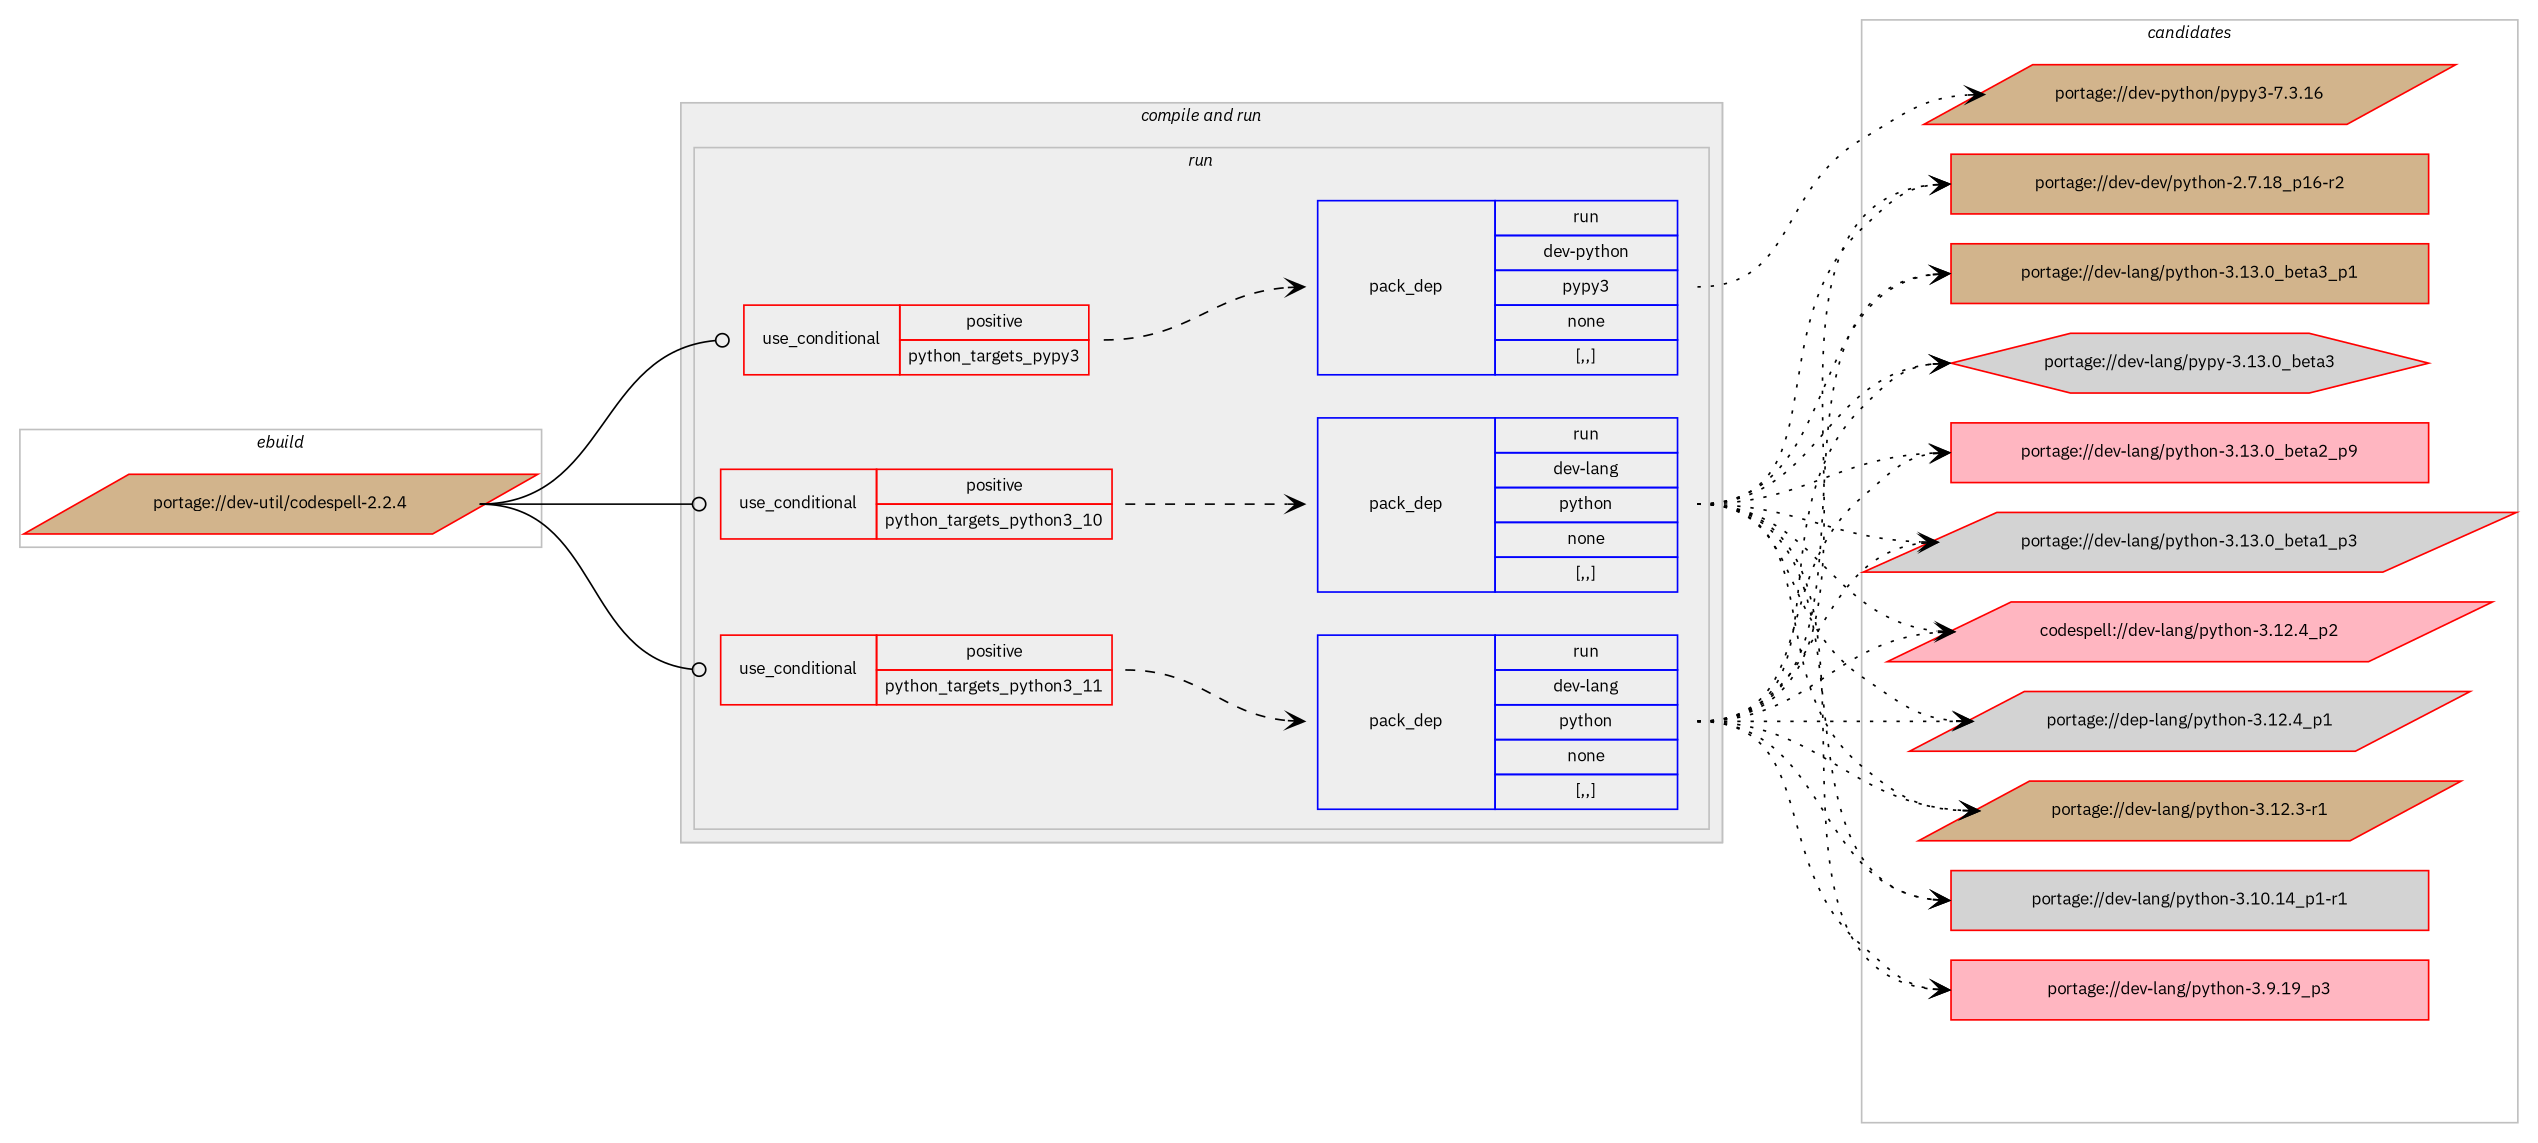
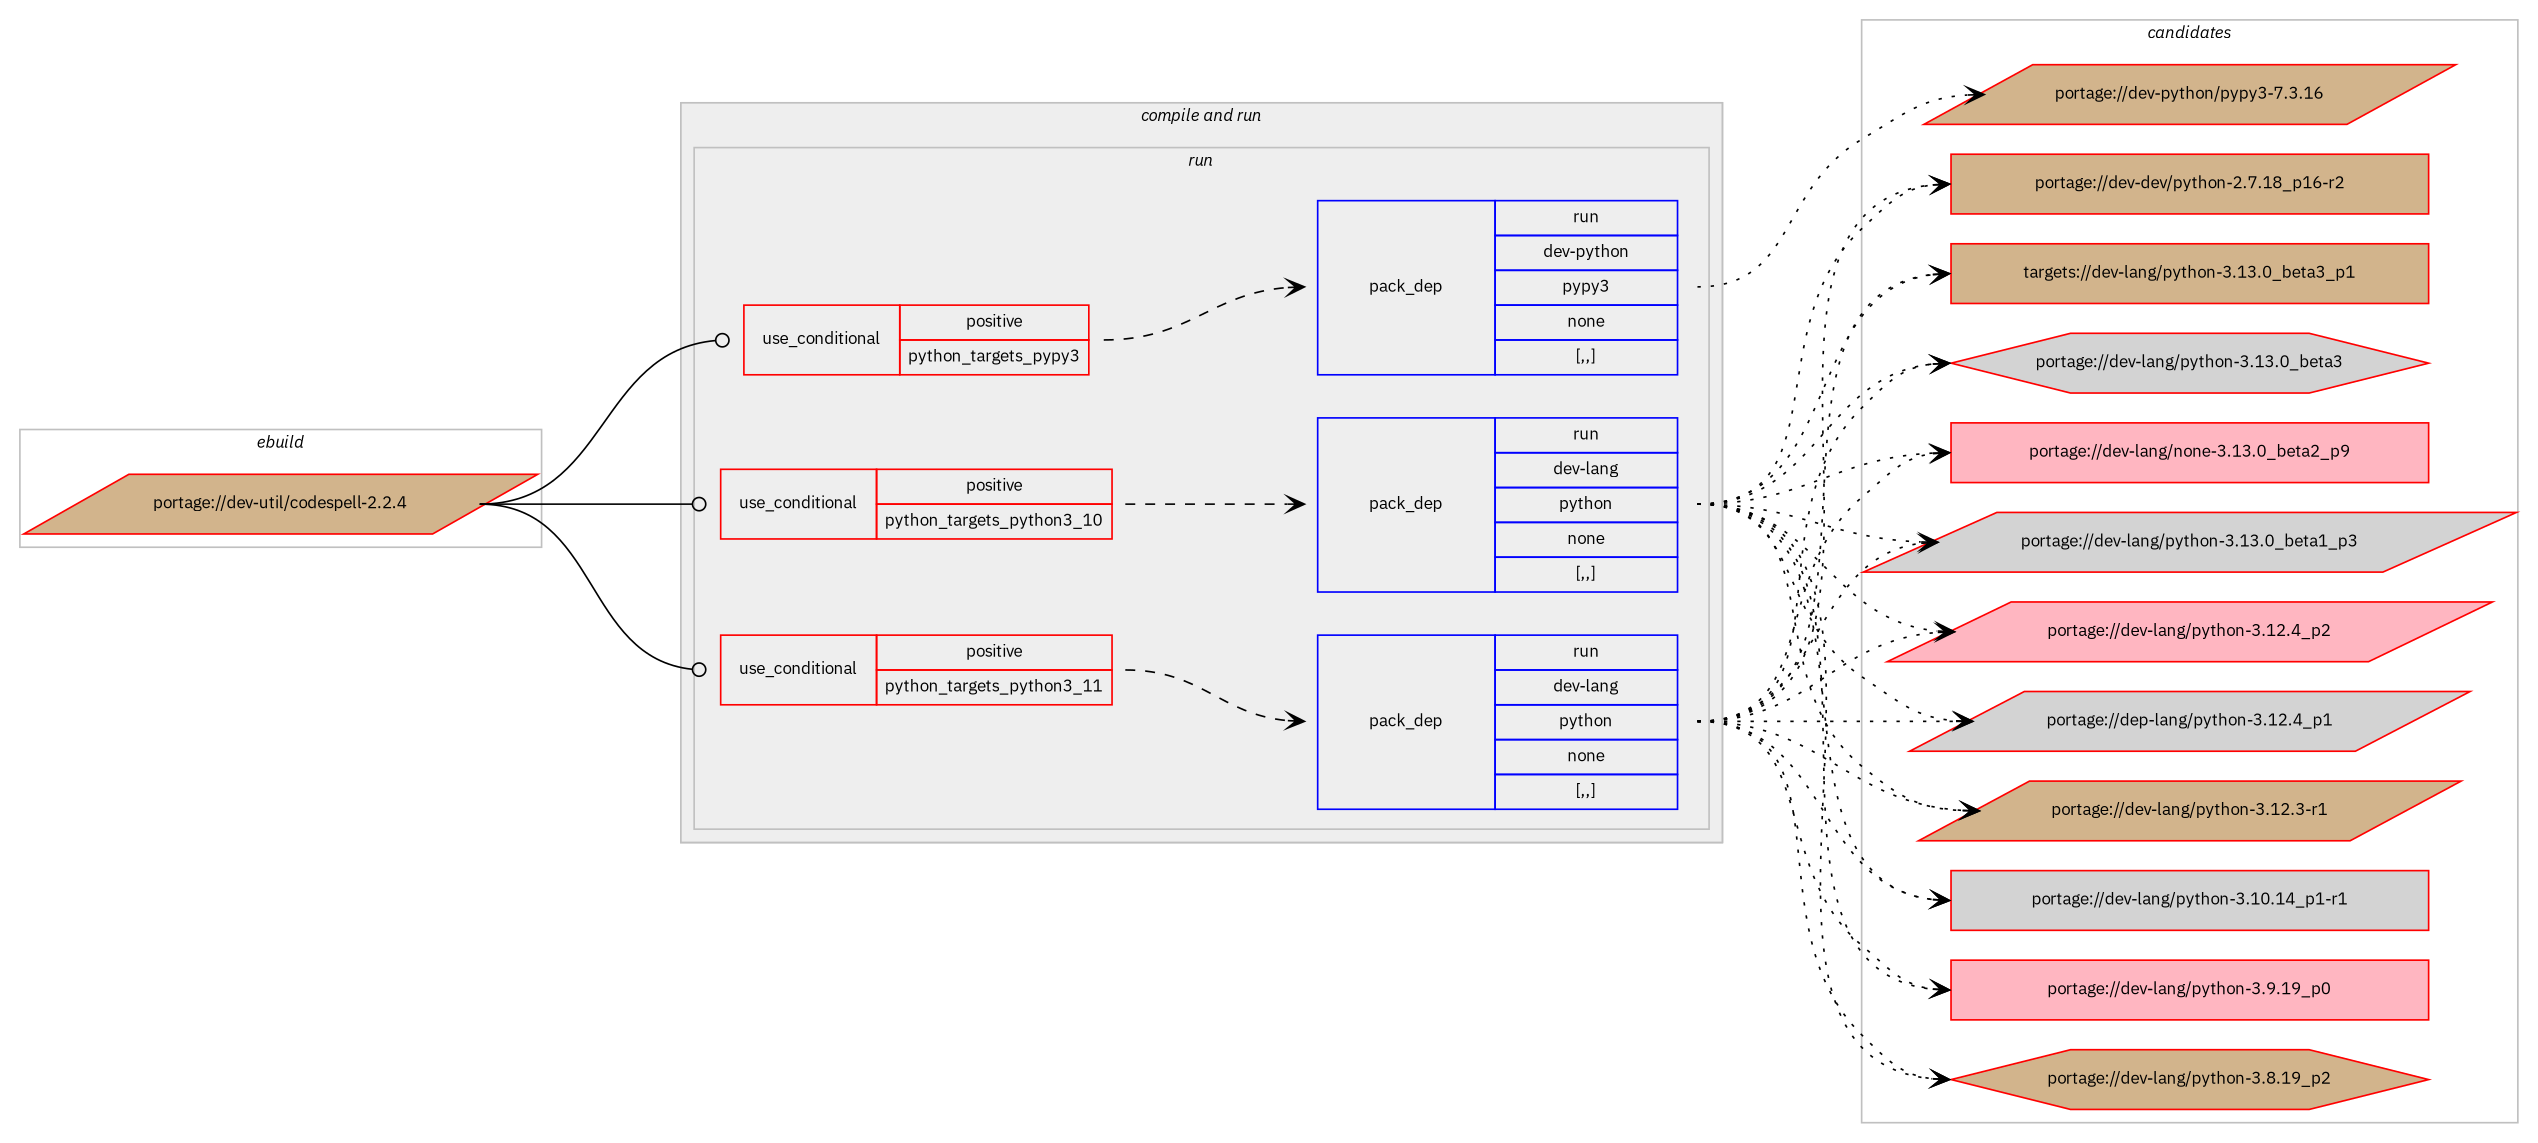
(2190, 274) -> (2190, 274)
(2190, 363) -> (2190, 363)
(2190, 453) -> (2190, 453)
(2190, 632) -> (2190, 632)
(2190, 990) -> (2190, 990)
none -> (2190, 1080)
